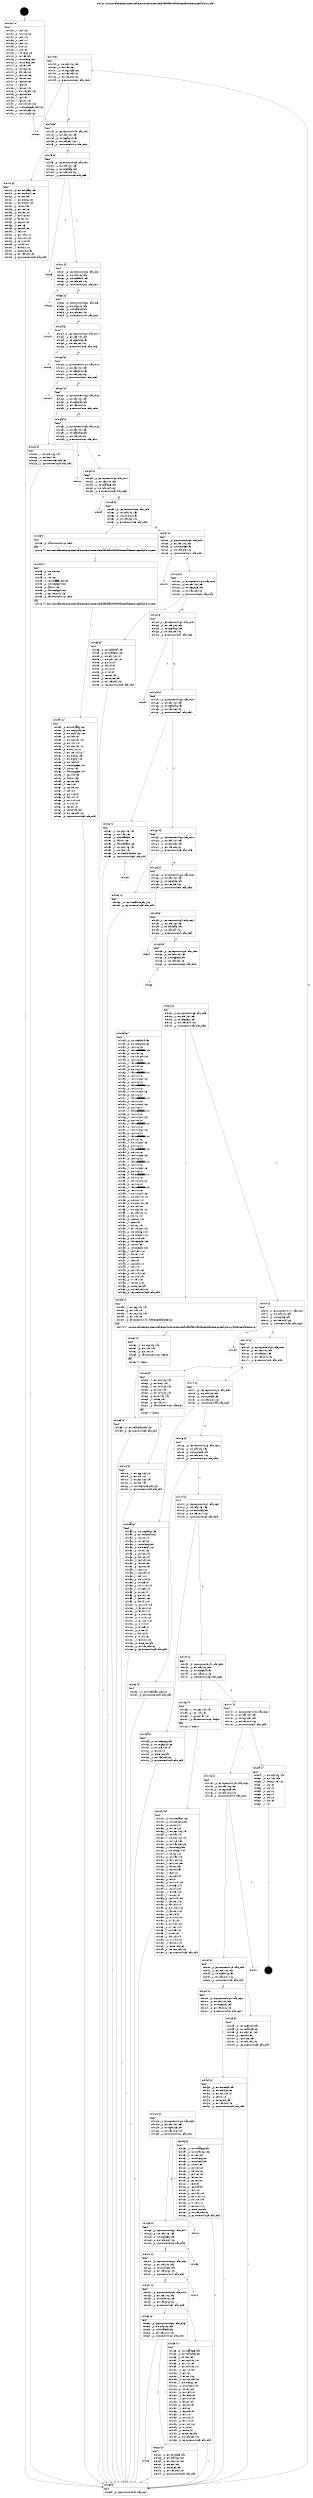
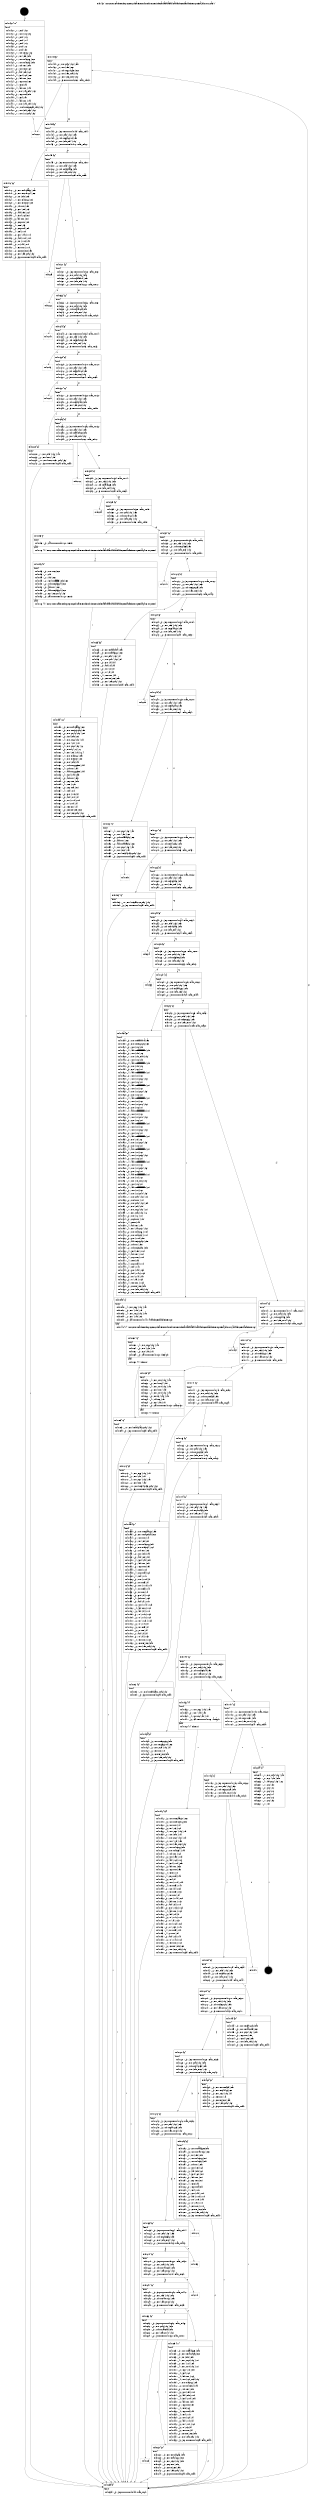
none -> (173, 900)
none -> (178, 985)
none -> (197, 2063)
